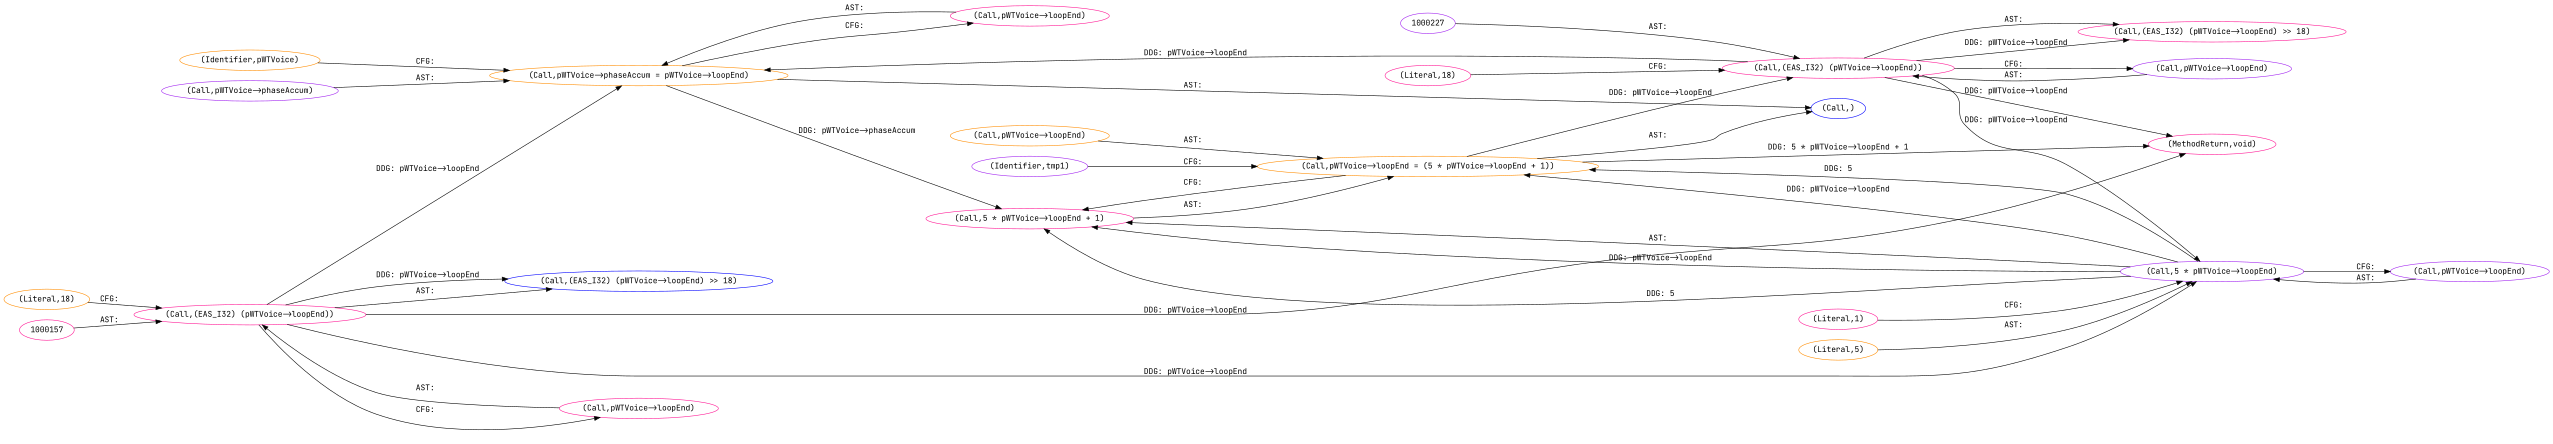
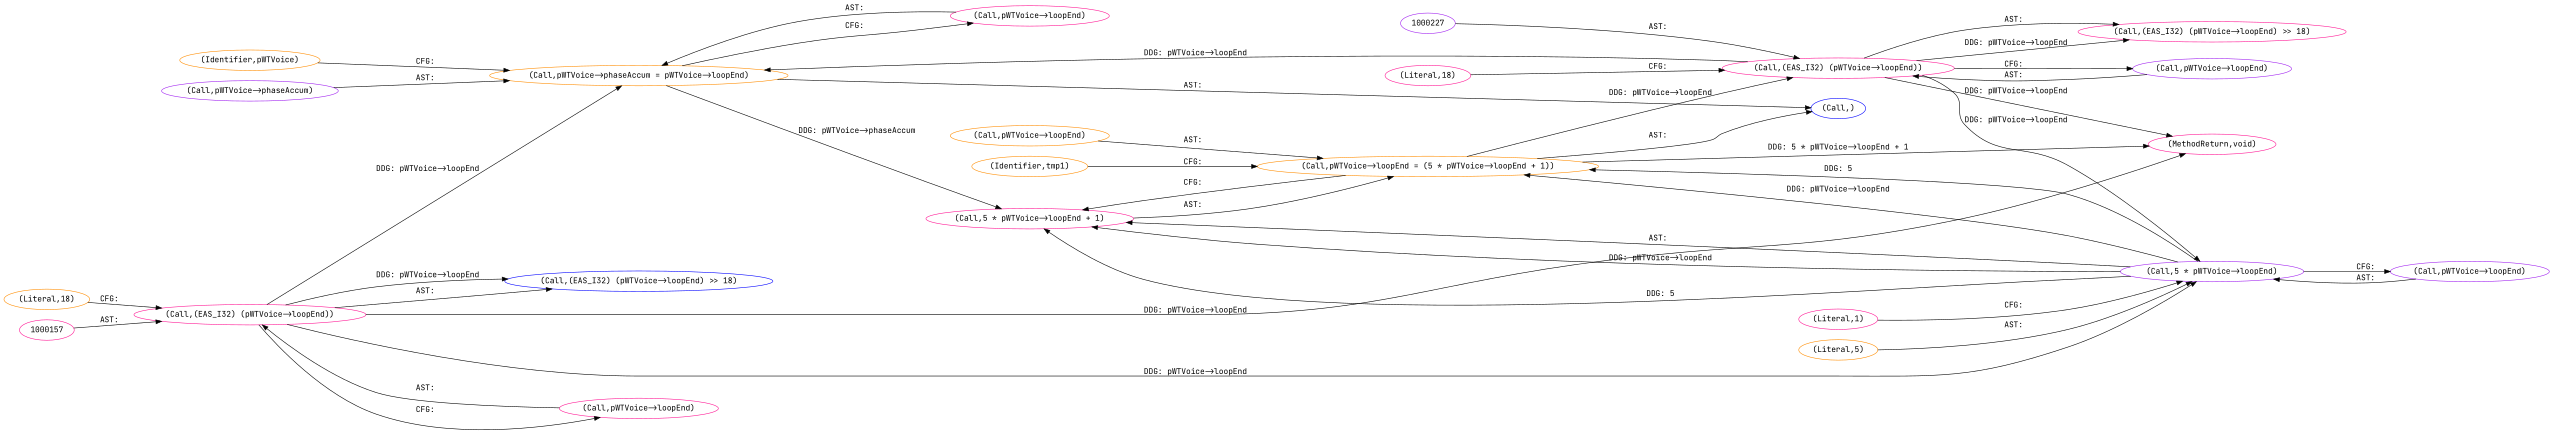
(1030, 166) -> (1030, 166)
